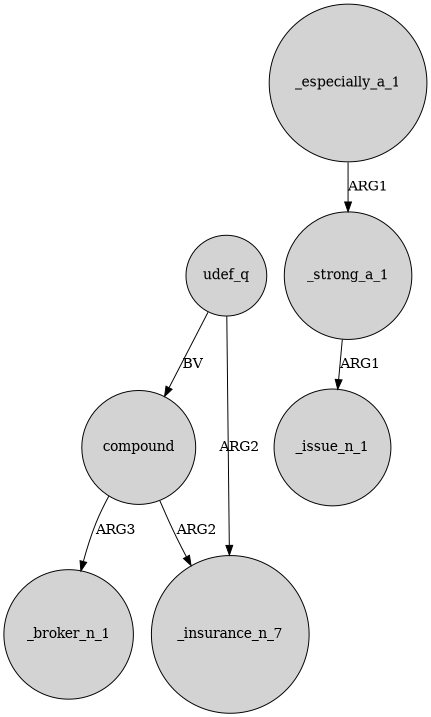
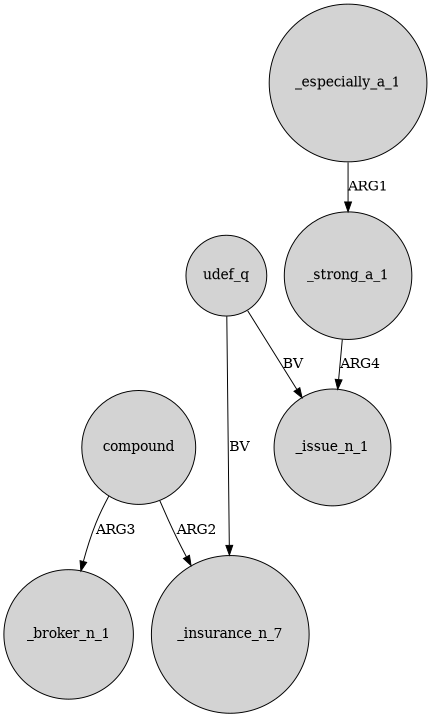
(189, 350) -> (272, 350)
(360, 364) -> (360, 364)
(240, 447) -> (240, 447)
